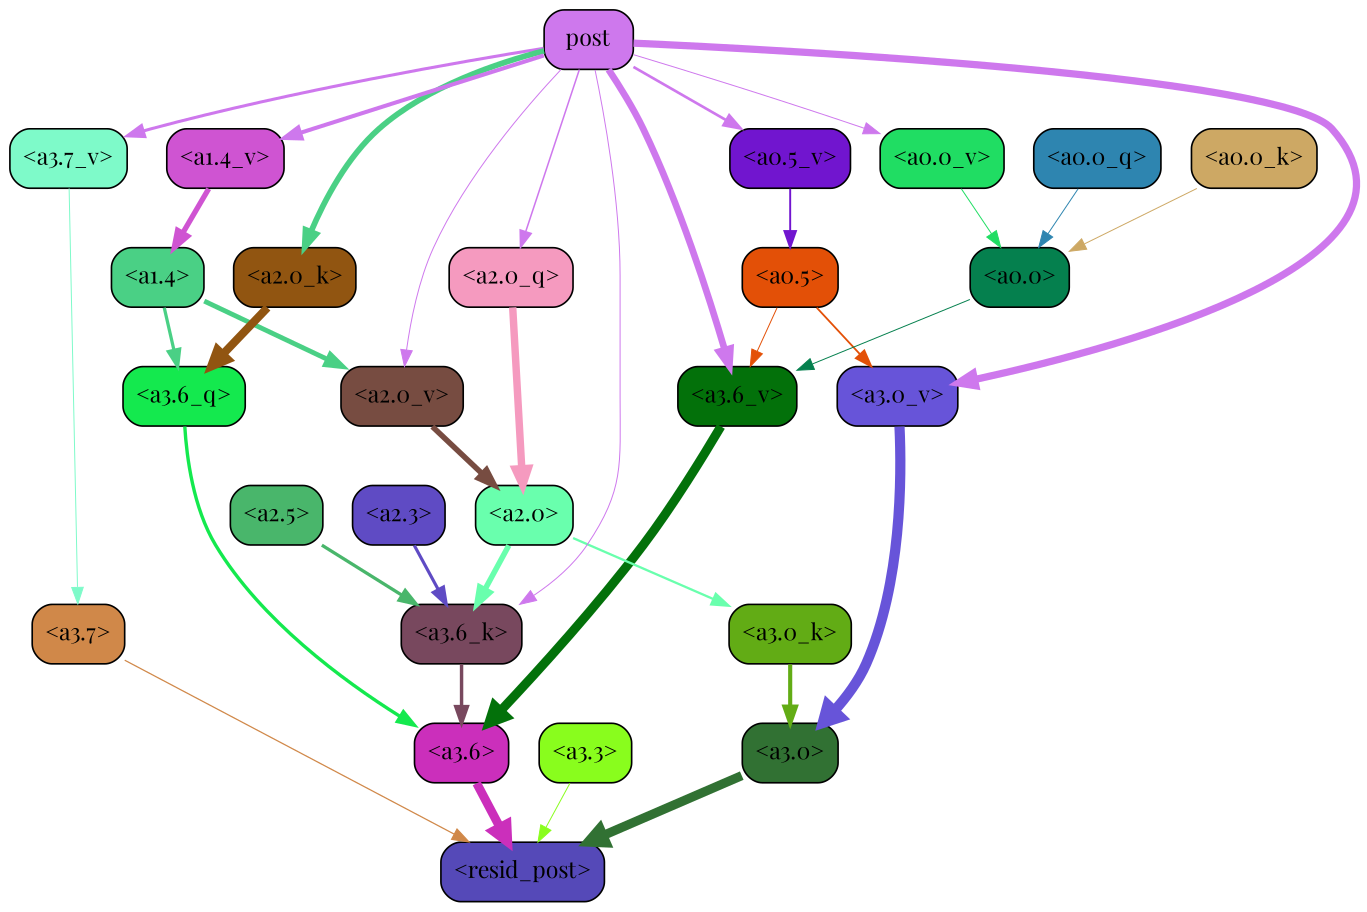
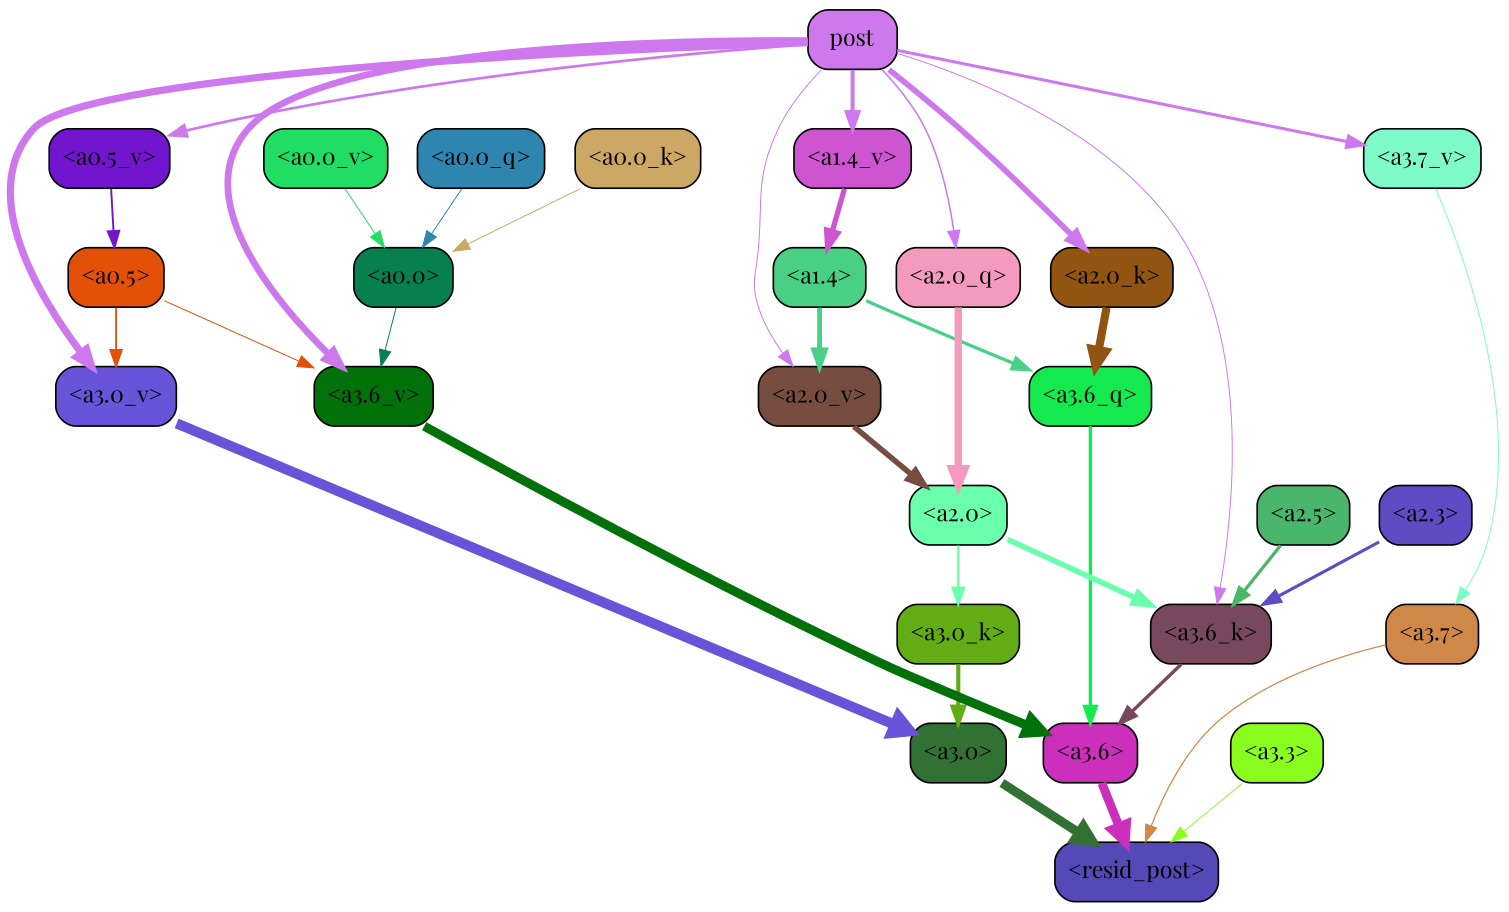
(749, 91) -> none
(403, 111) -> (983, 150)
